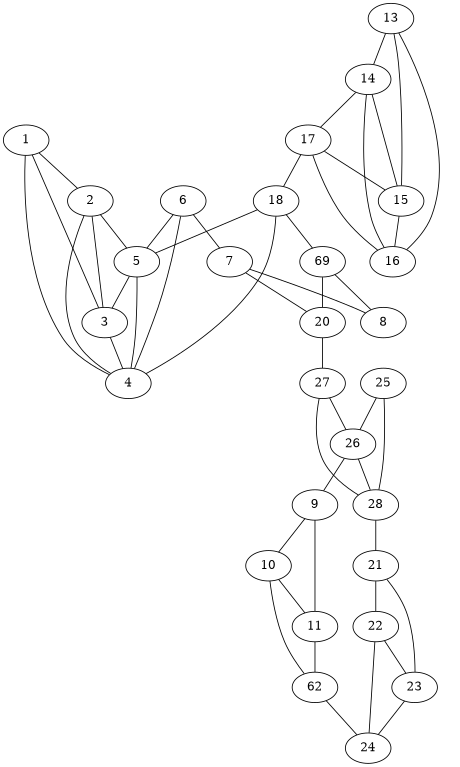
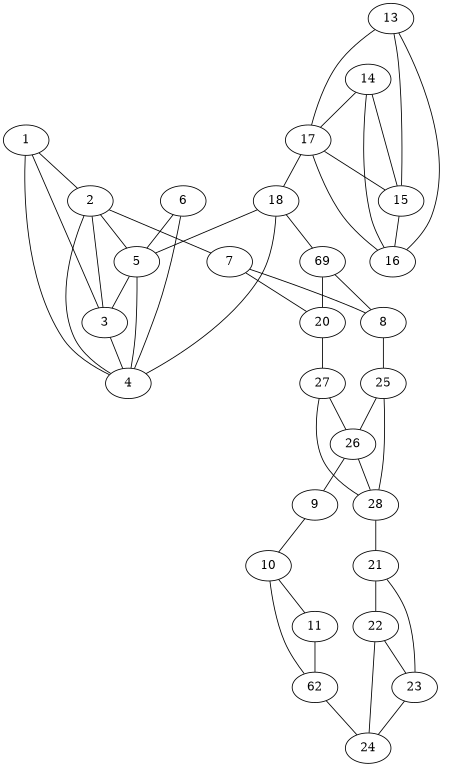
(380, 49) -> (333, 71)
(203, 227) -> (155, 229)
none -> (383, 353)
(315, 566) -> none
